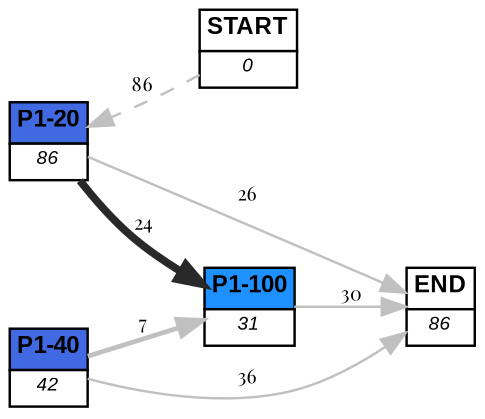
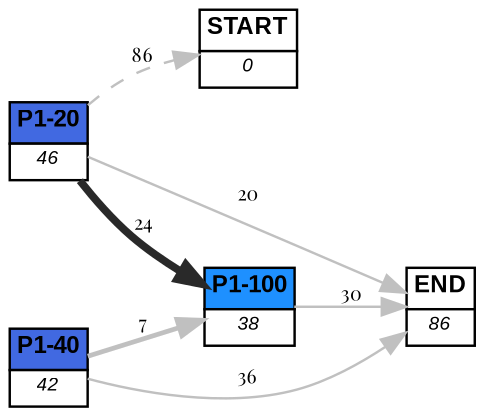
(156, 97) -> (128, 77)
(49, 158) -> (49, 158)
(248, 196) -> (248, 196)
(250, 324) -> (250, 324)
